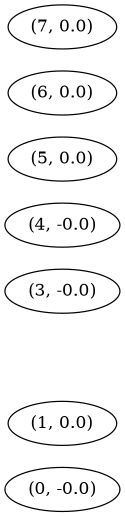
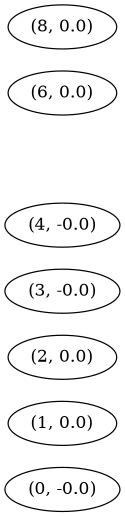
(62, 27) -> (62, 27)
(62, 159) -> none
none -> (62, 357)
